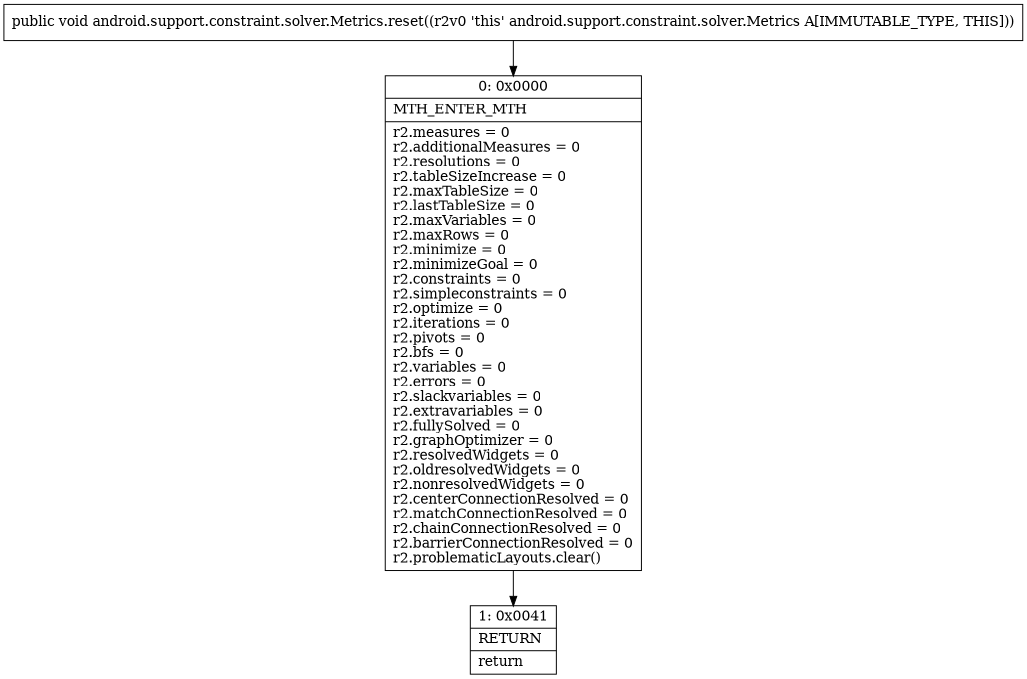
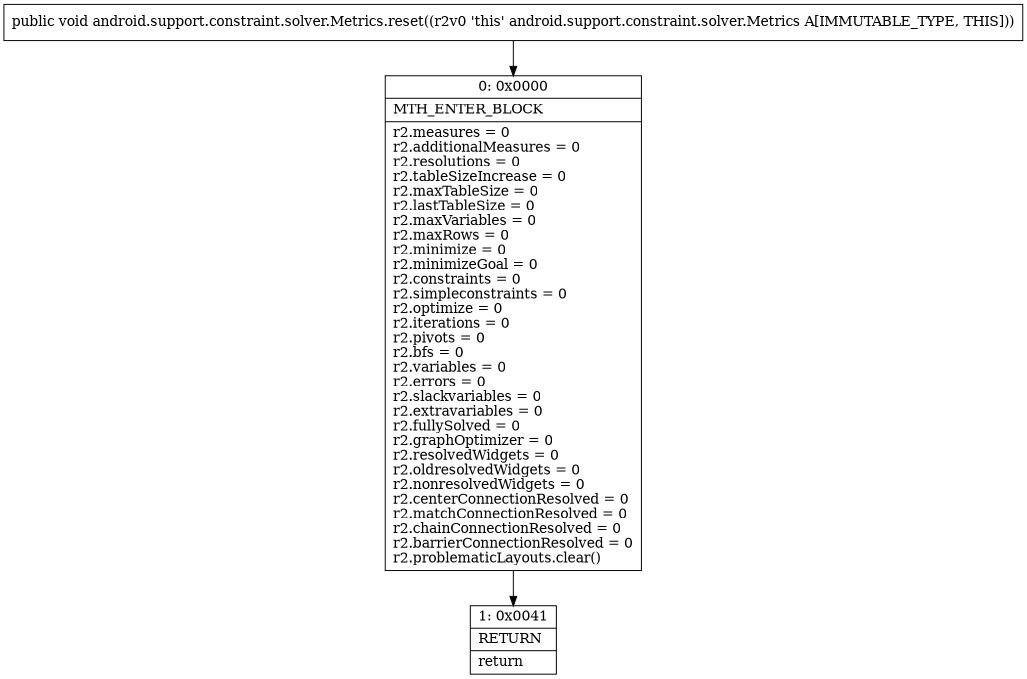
(460, 110) -> (468, 110)
